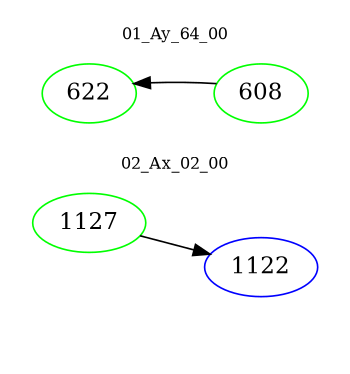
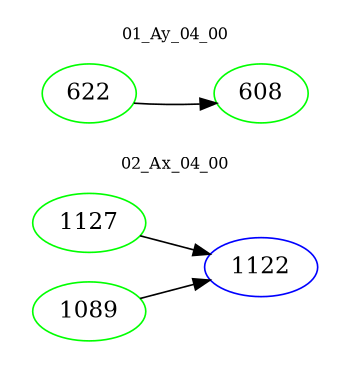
(175, 35) -> (175, 35)
(184, 82) -> (167, 104)
(175, 165) -> (175, 165)
none -> (89, 311)
